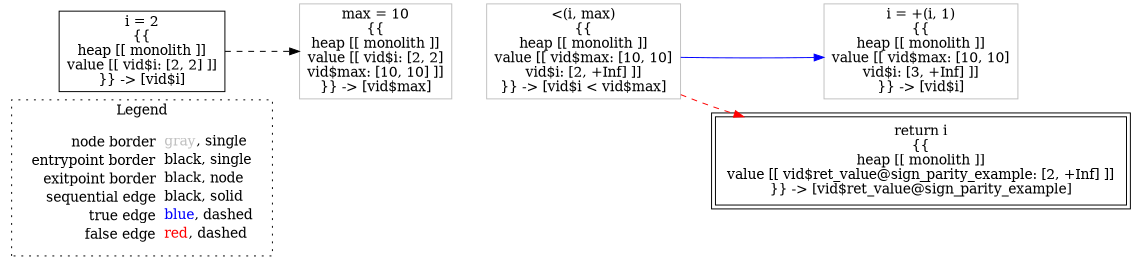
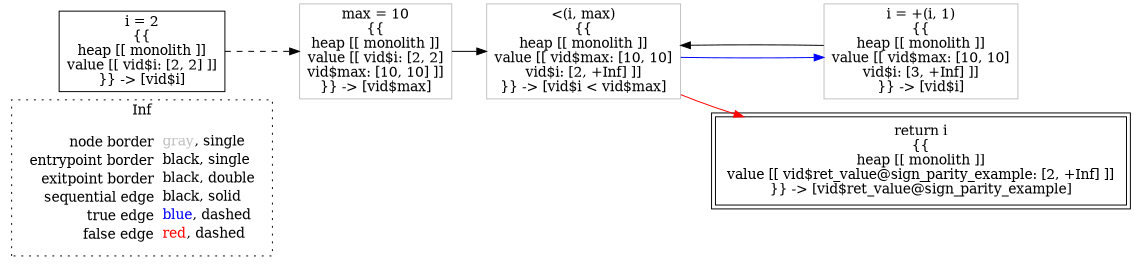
none -> (757, 45)
none -> (464, 51)
(707, 105) -> (707, 105)
(142, 111) -> (142, 111)
(222, 178) -> (227, 178)
